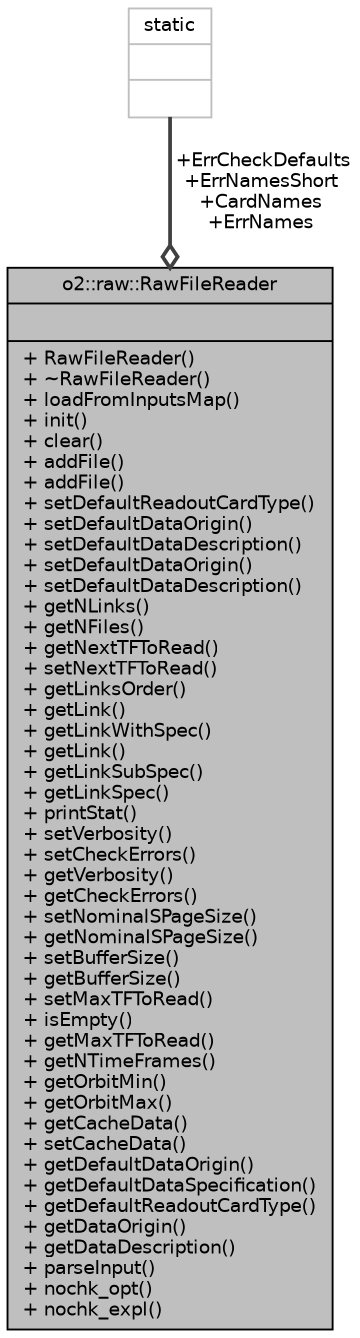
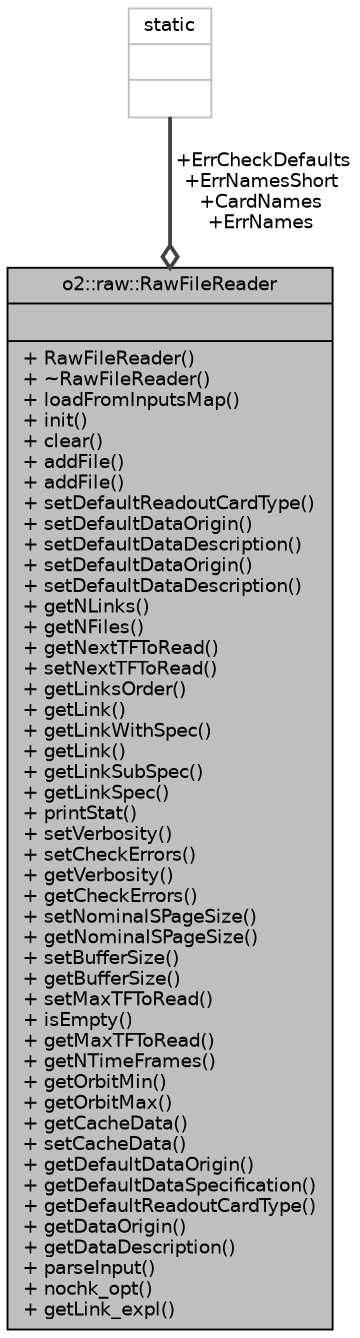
(93, 1310) -> (100, 1310)
